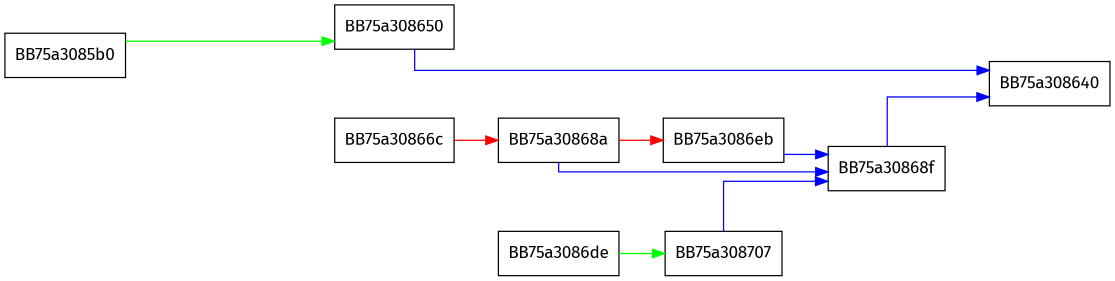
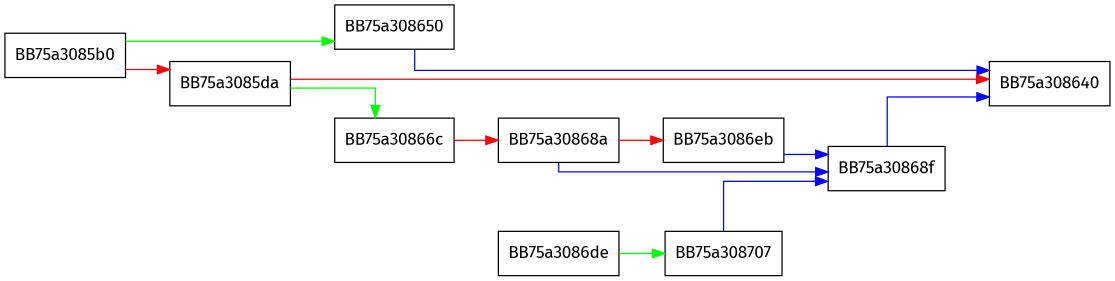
none -> (230, 84)
